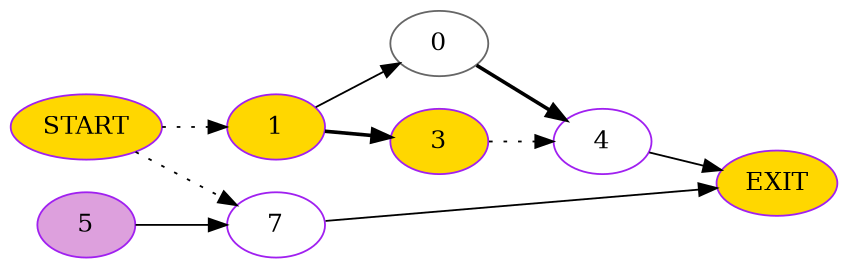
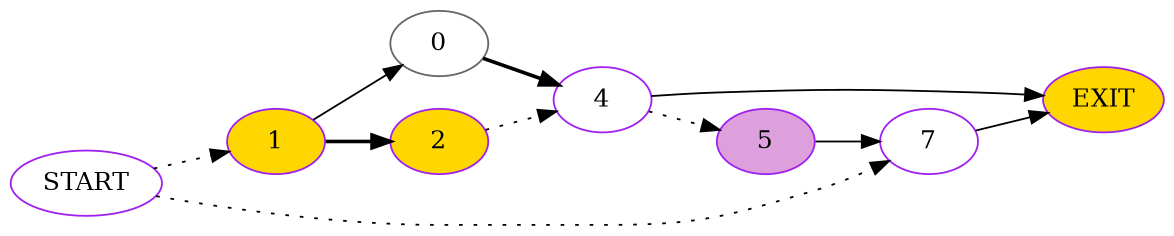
none -> (675, 118)
(86, 127) -> (86, 183)
(439, 141) -> (439, 141)
